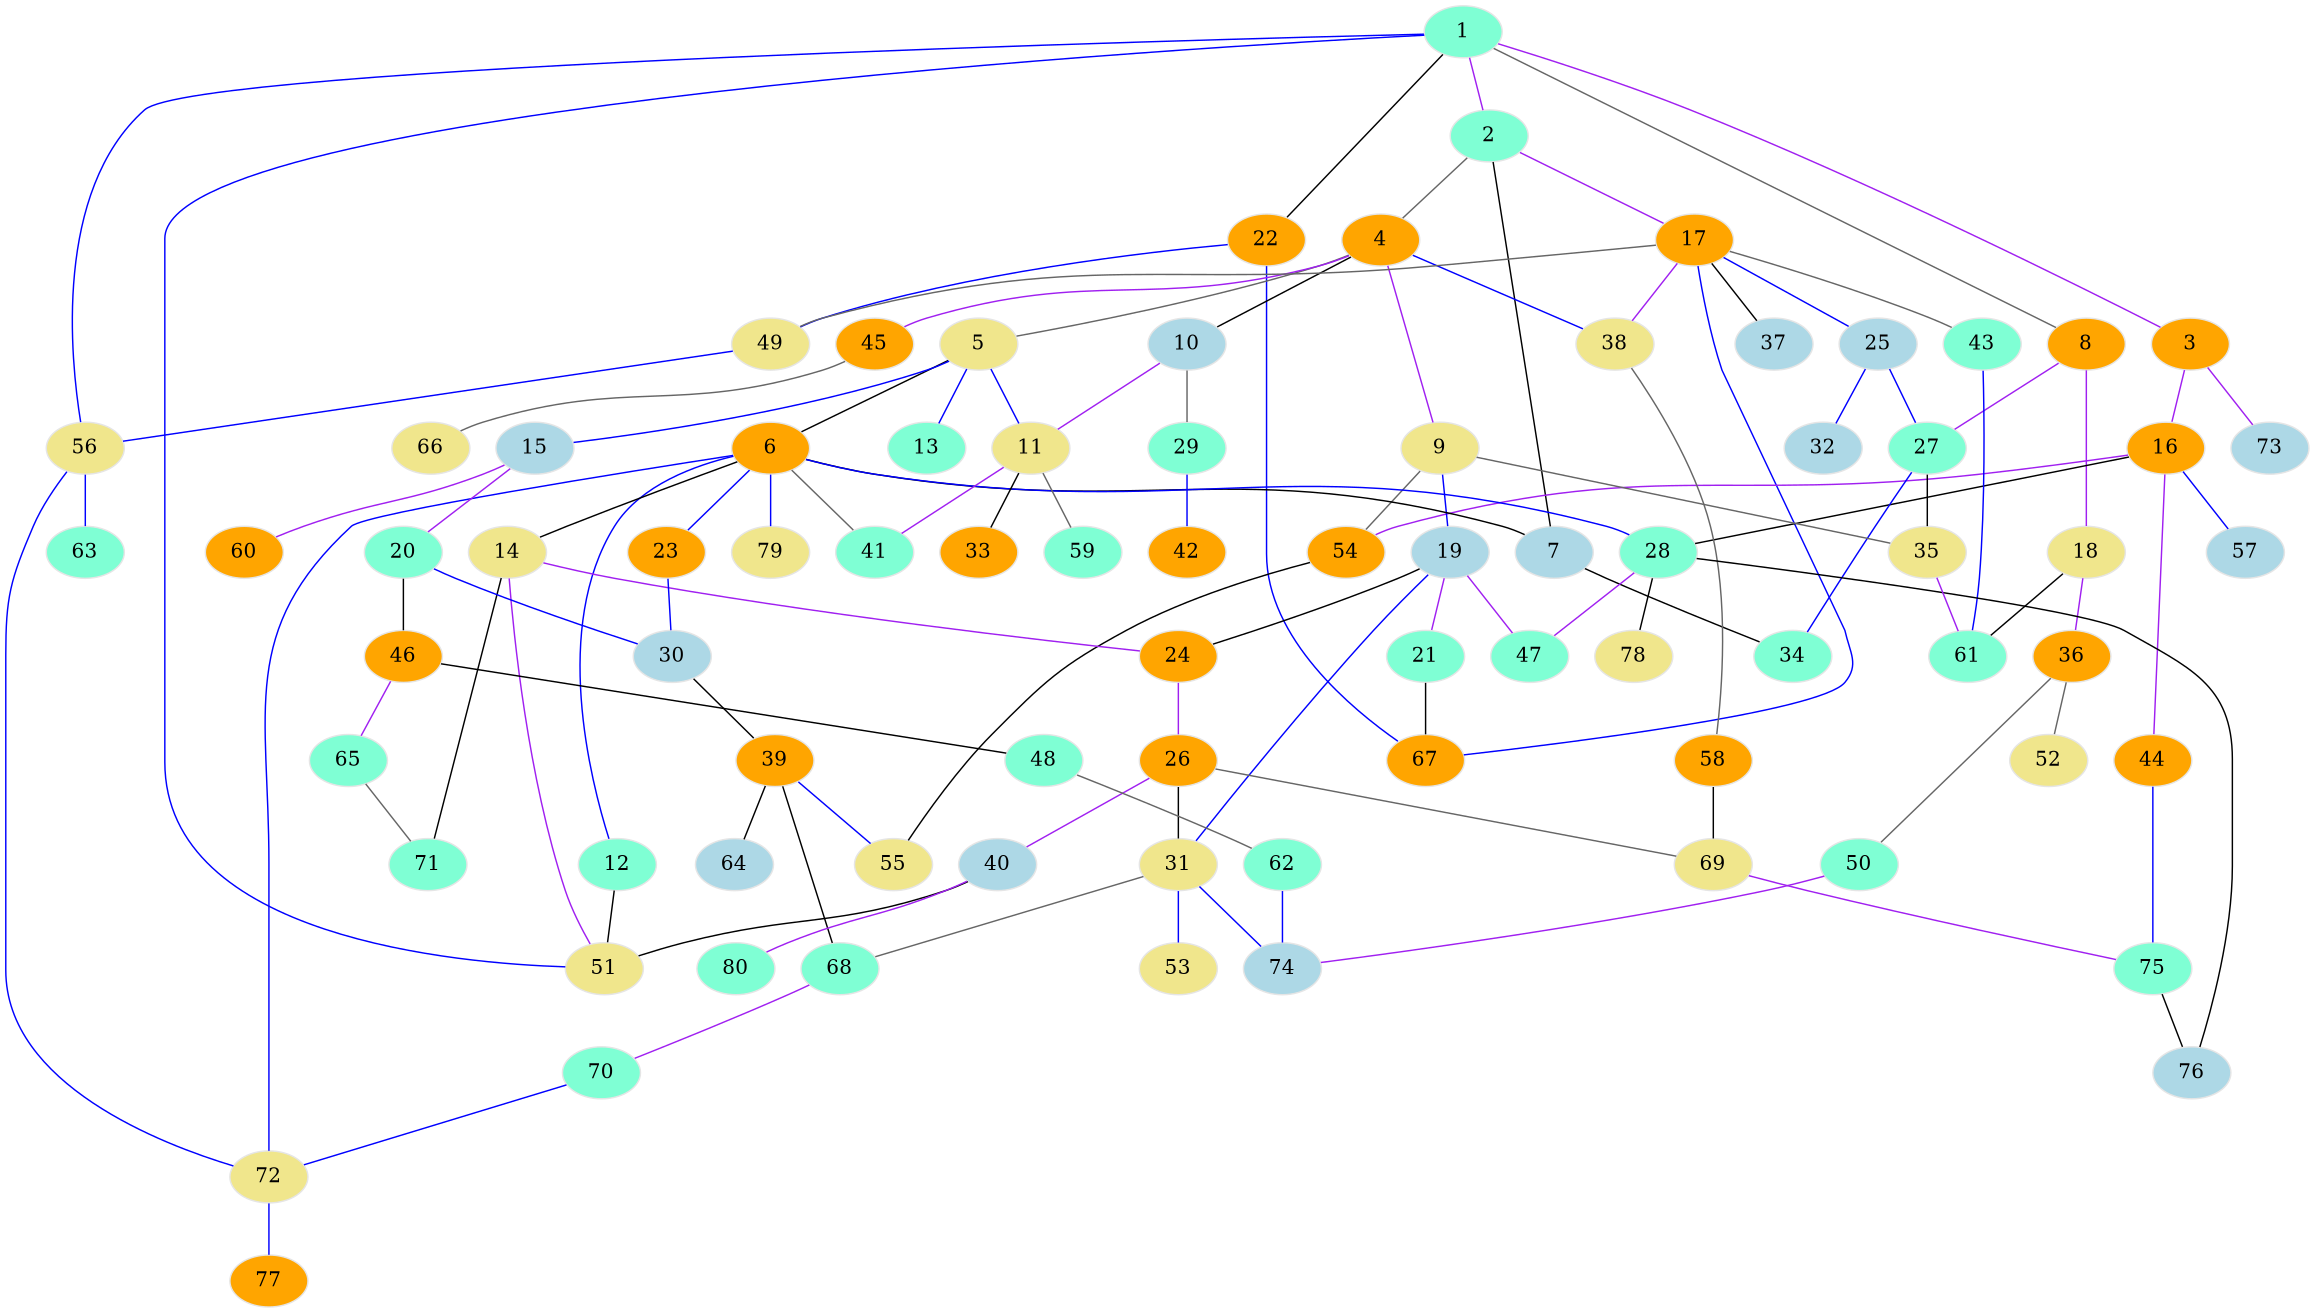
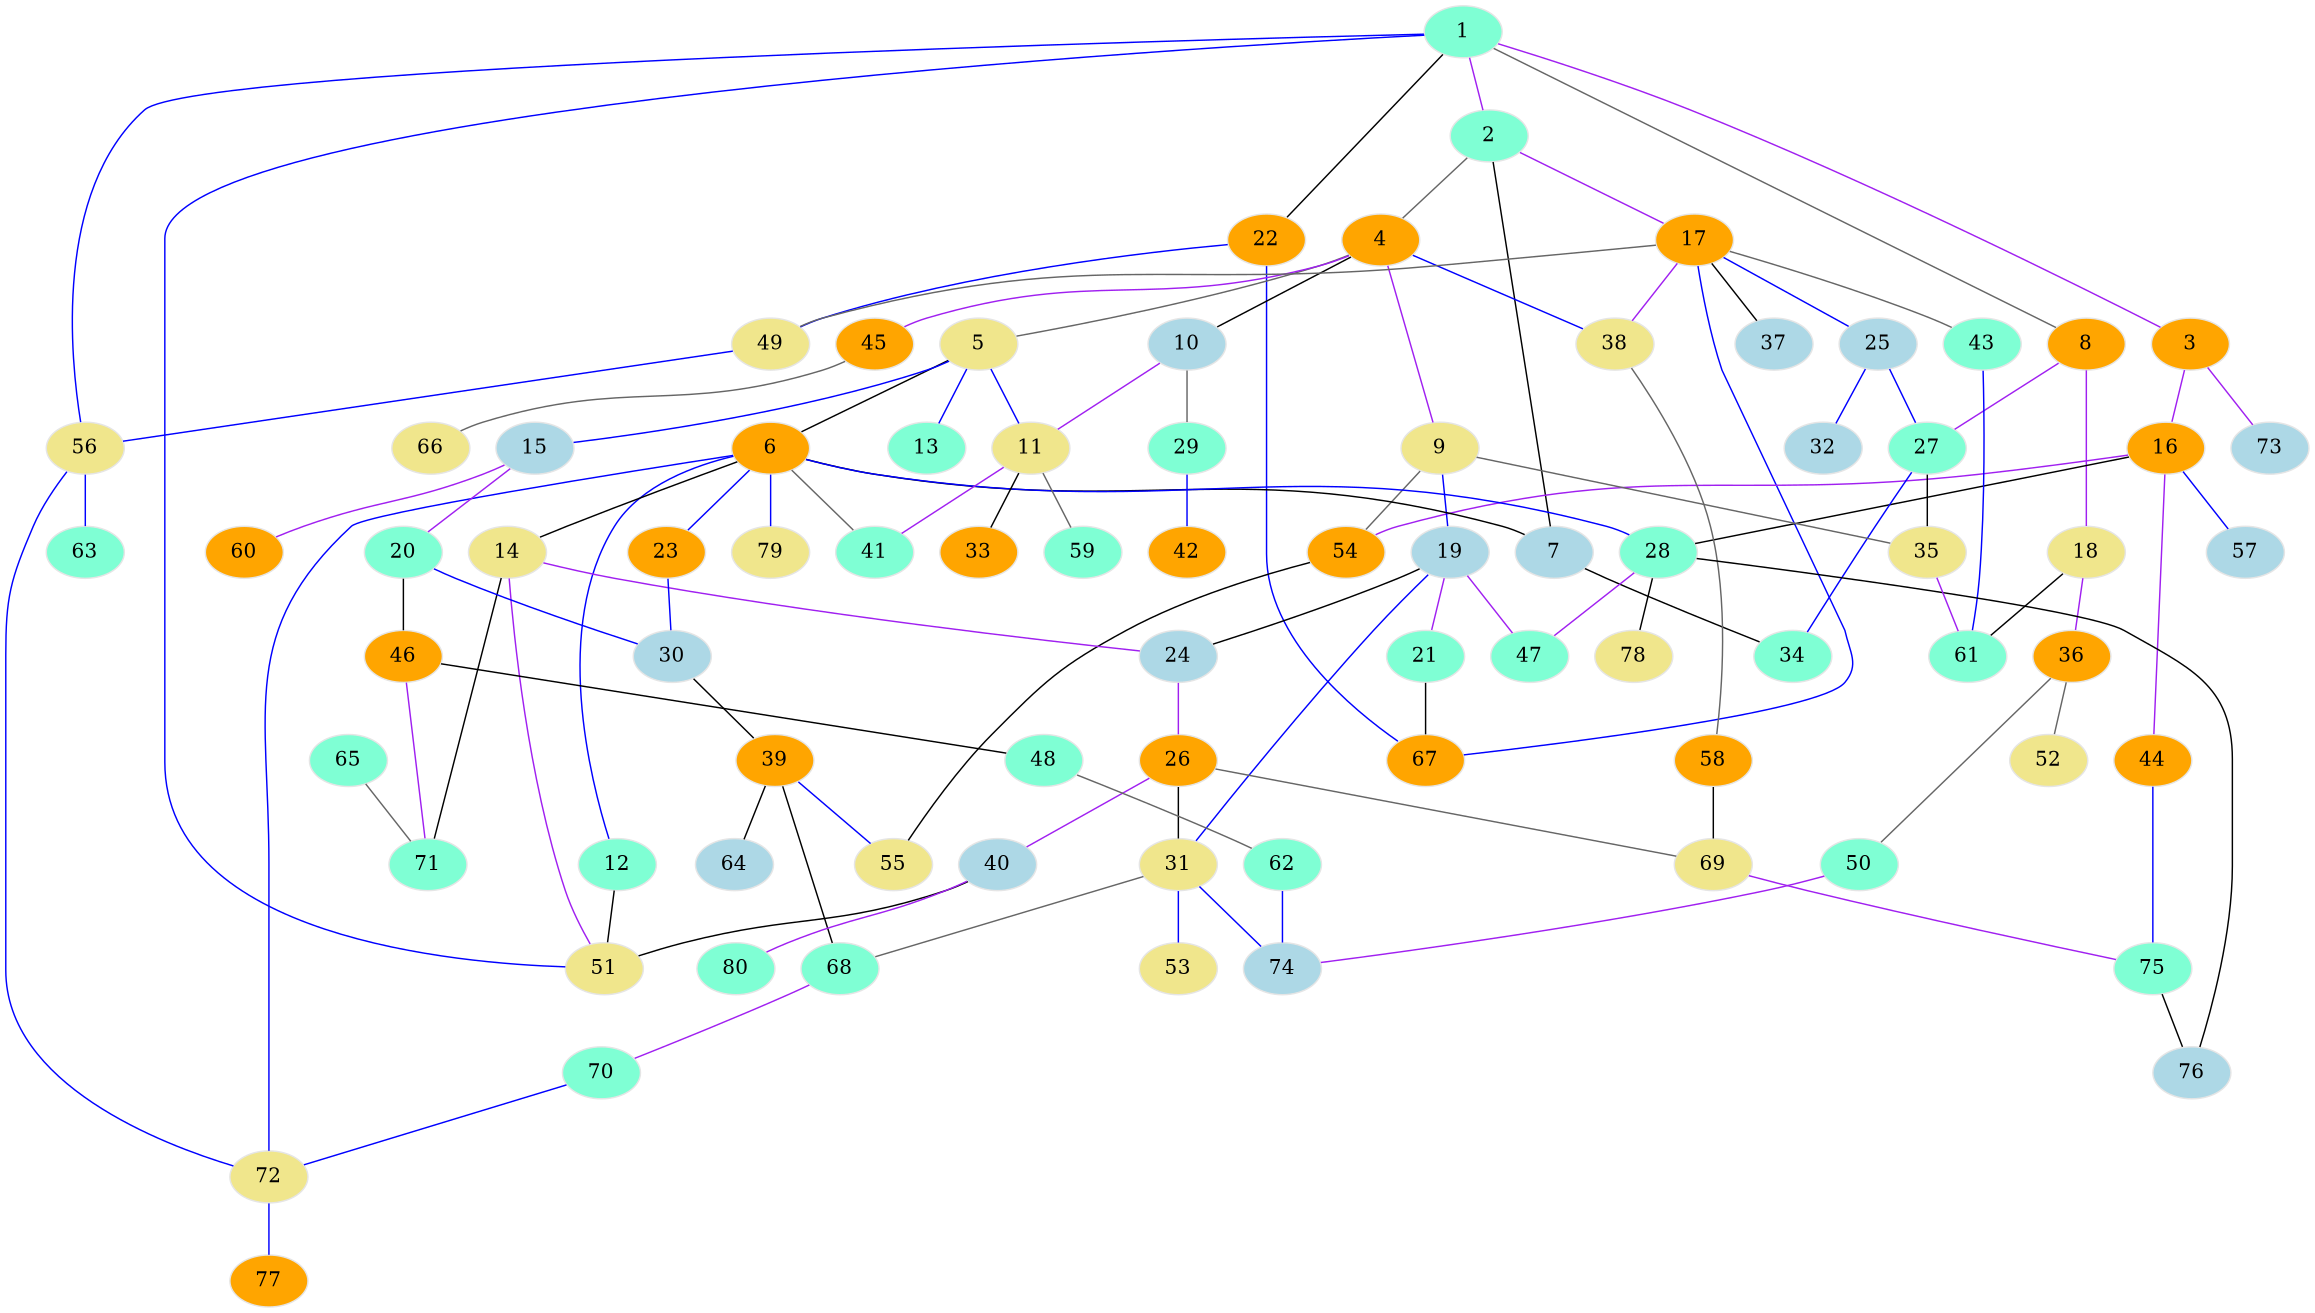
(1178, 656) -> (1178, 656)
(376, 709) -> (416, 760)
